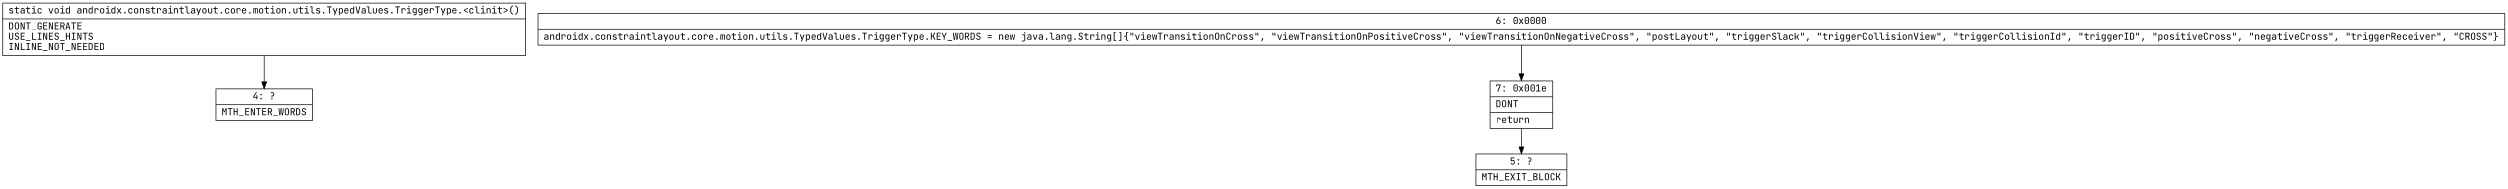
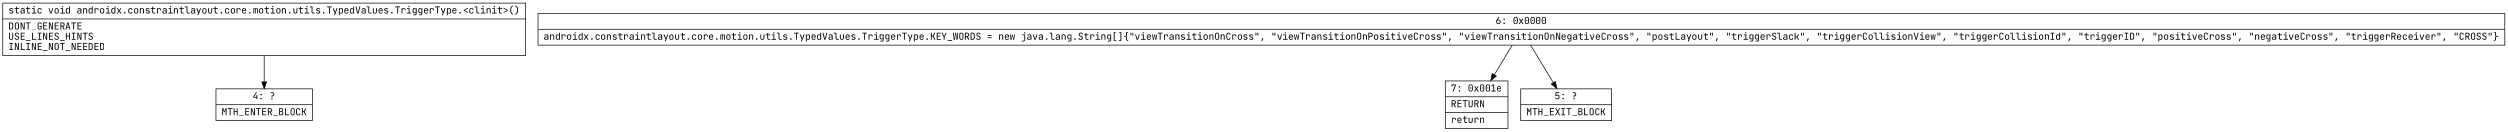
(1507, 104) -> (1468, 104)
(264, 112) -> (264, 112)
(1521, 138) -> (1542, 64)
